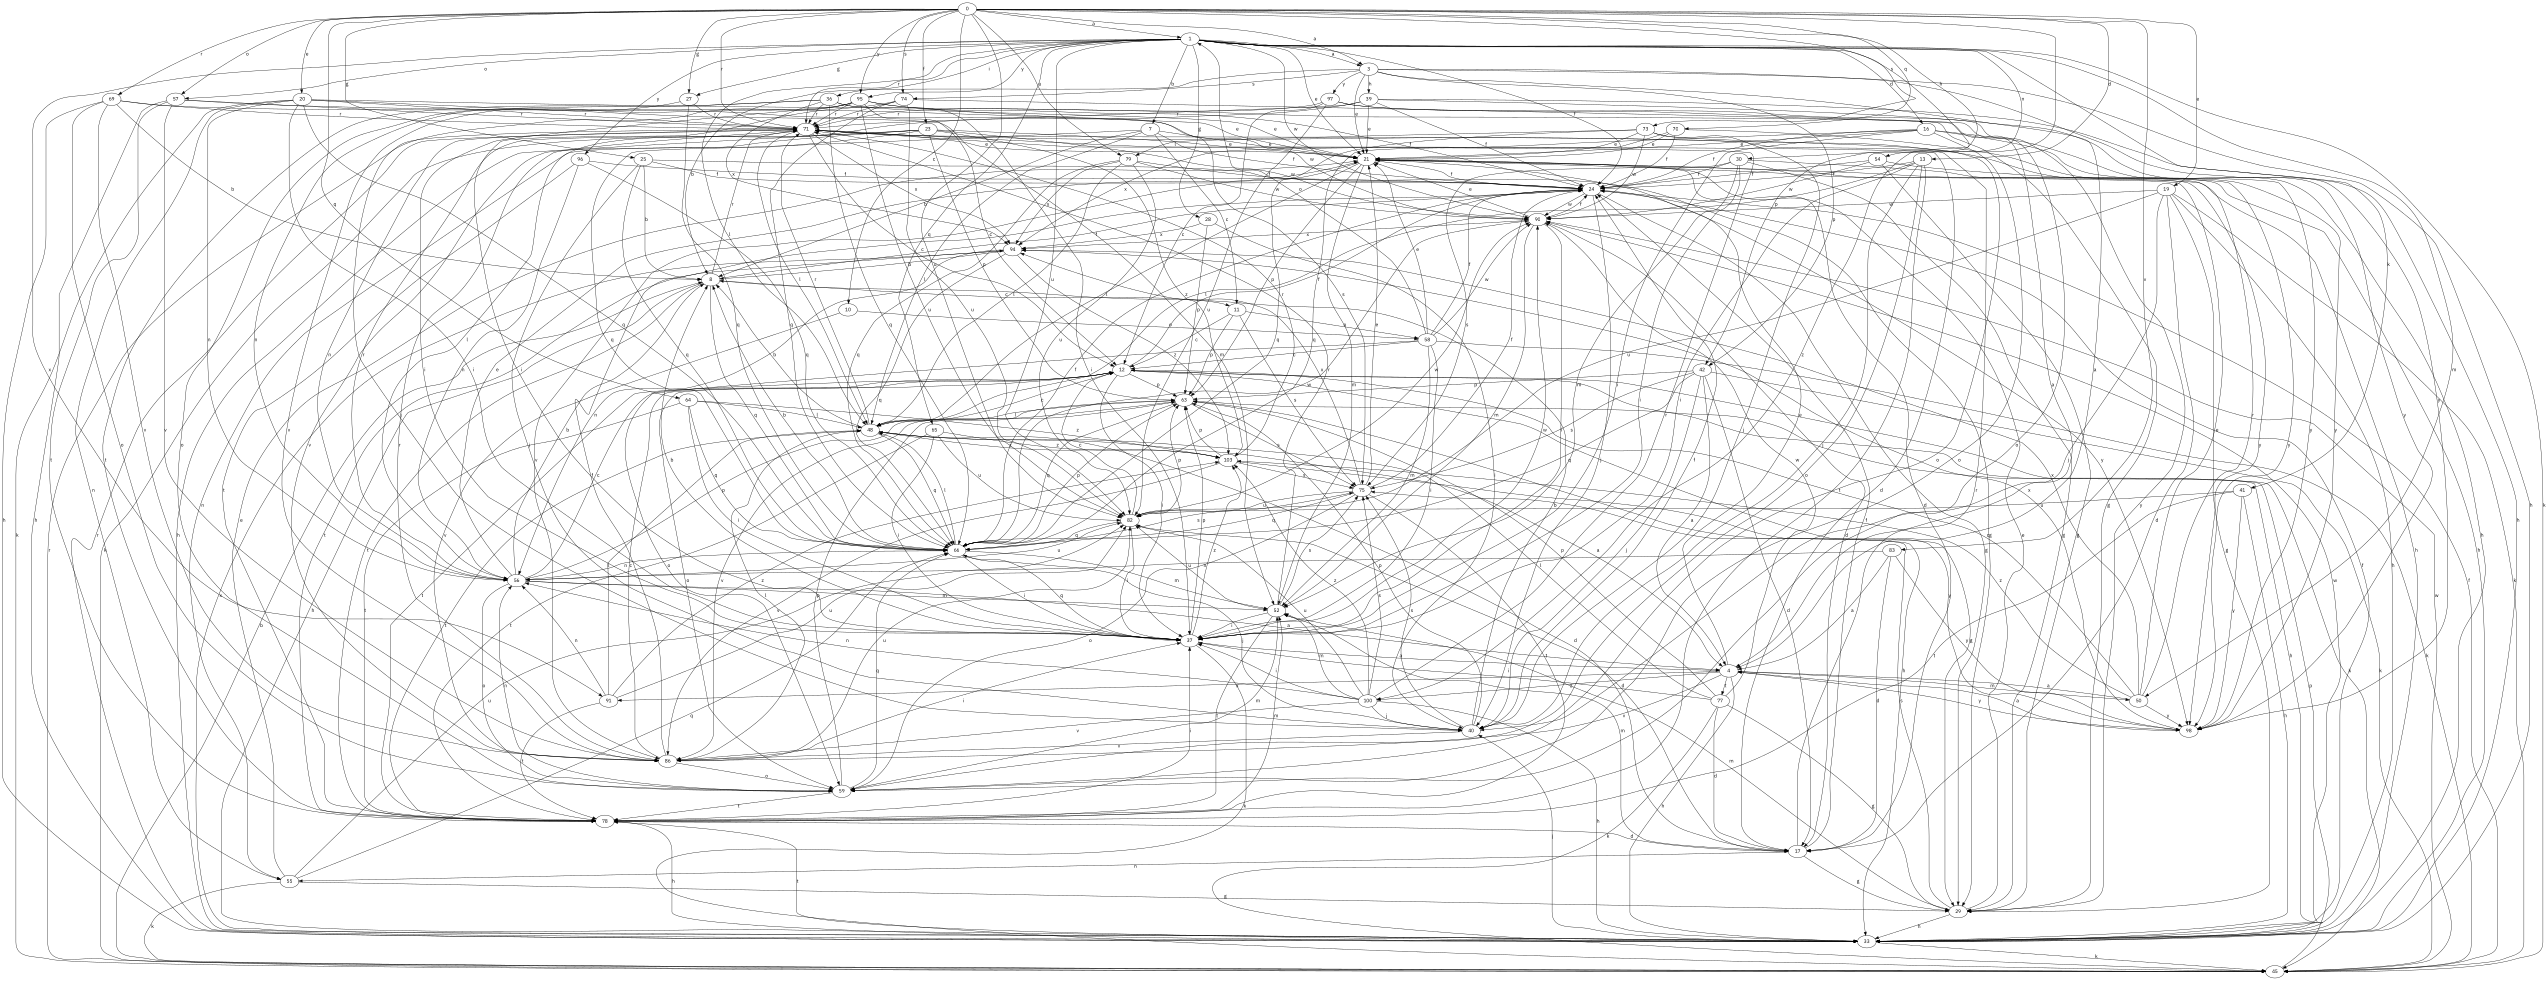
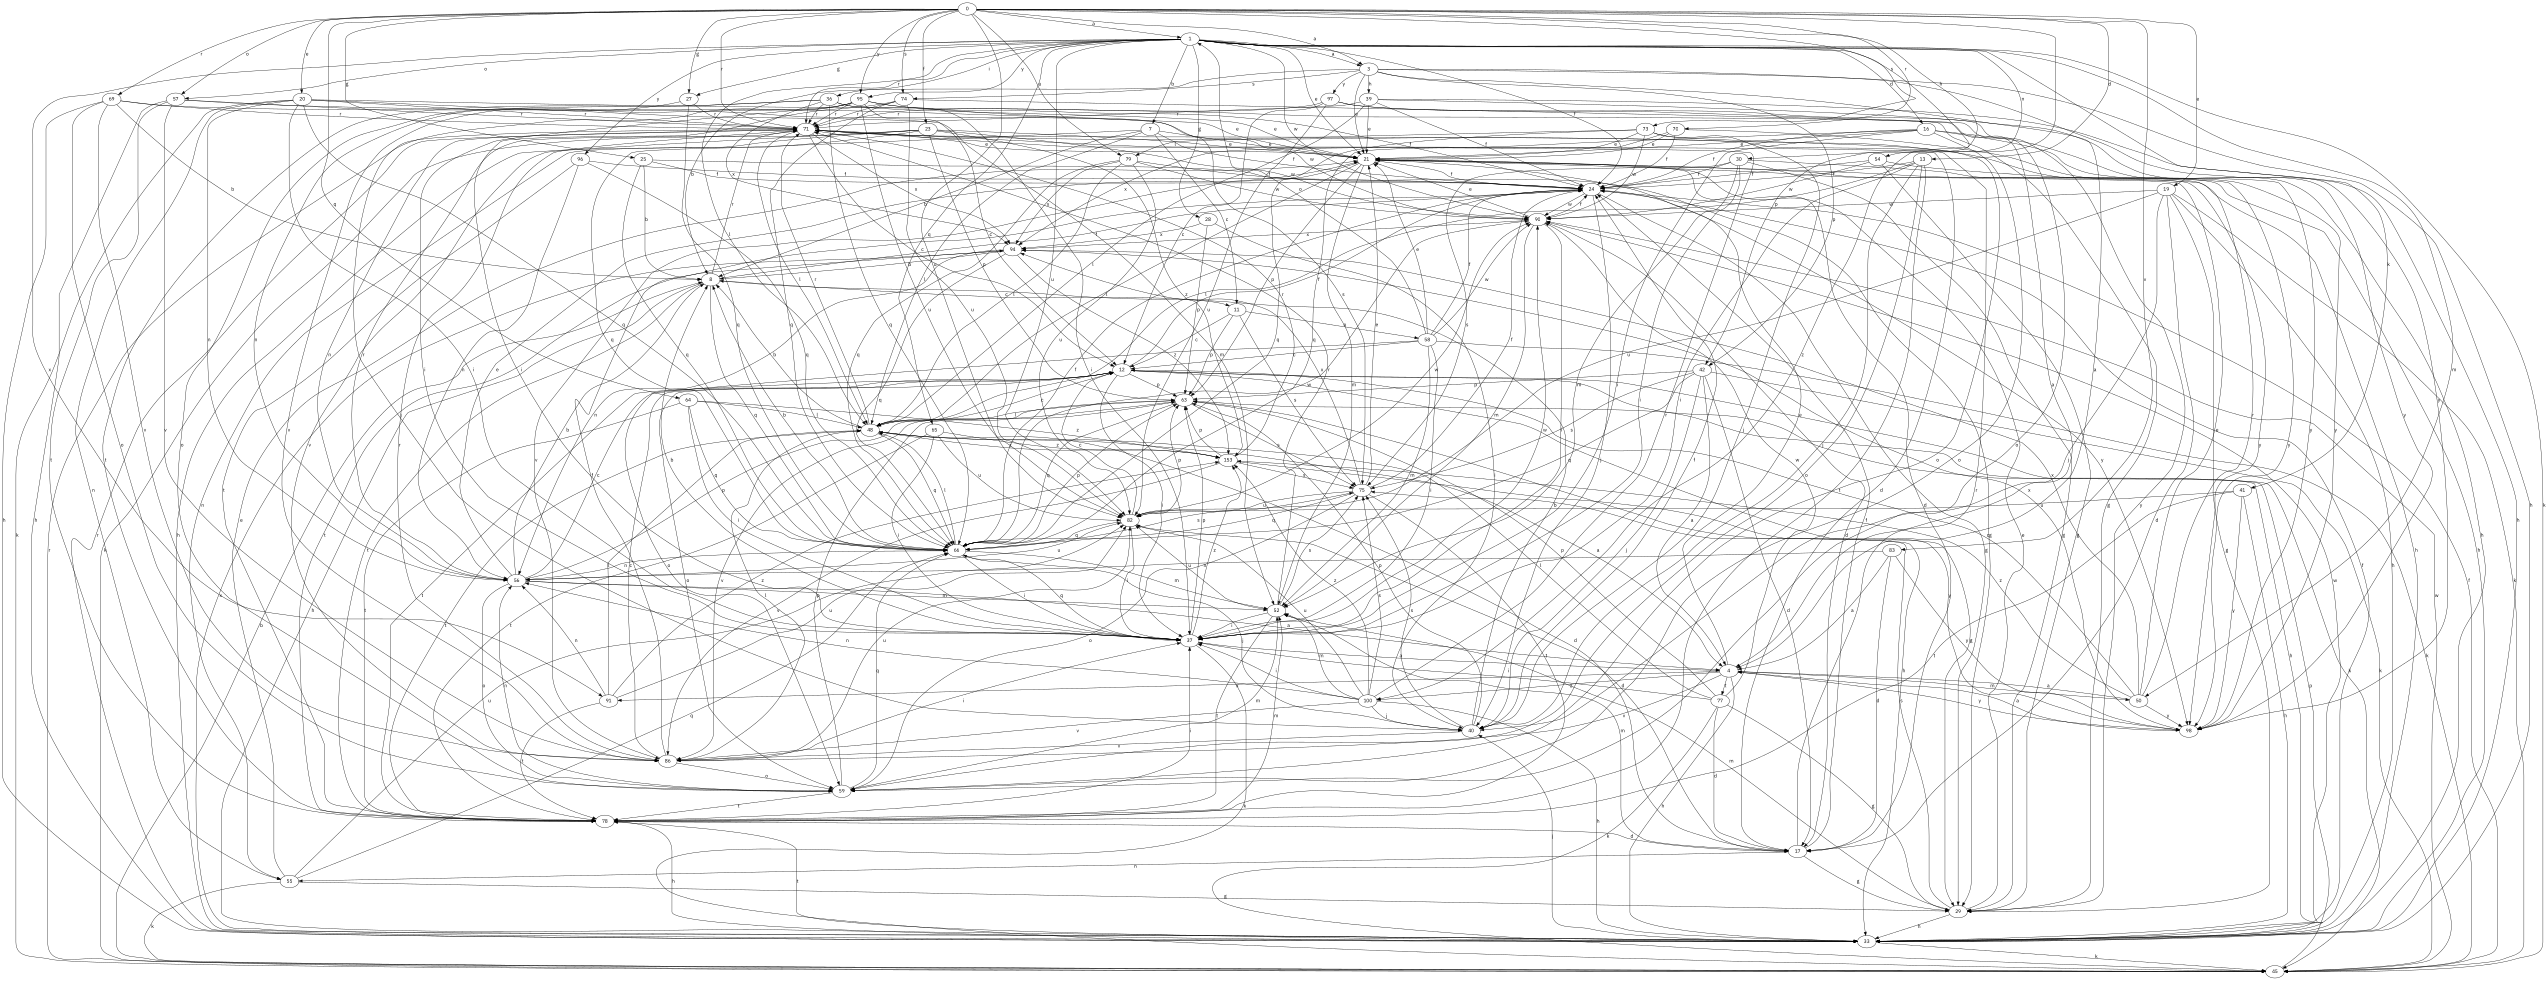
(1906, 69) -> (1906, 69)
(542, 193) -> (1100, 256)
(848, 310) -> none
(1228, 460) -> (1228, 460)
(790, 652) -> none
